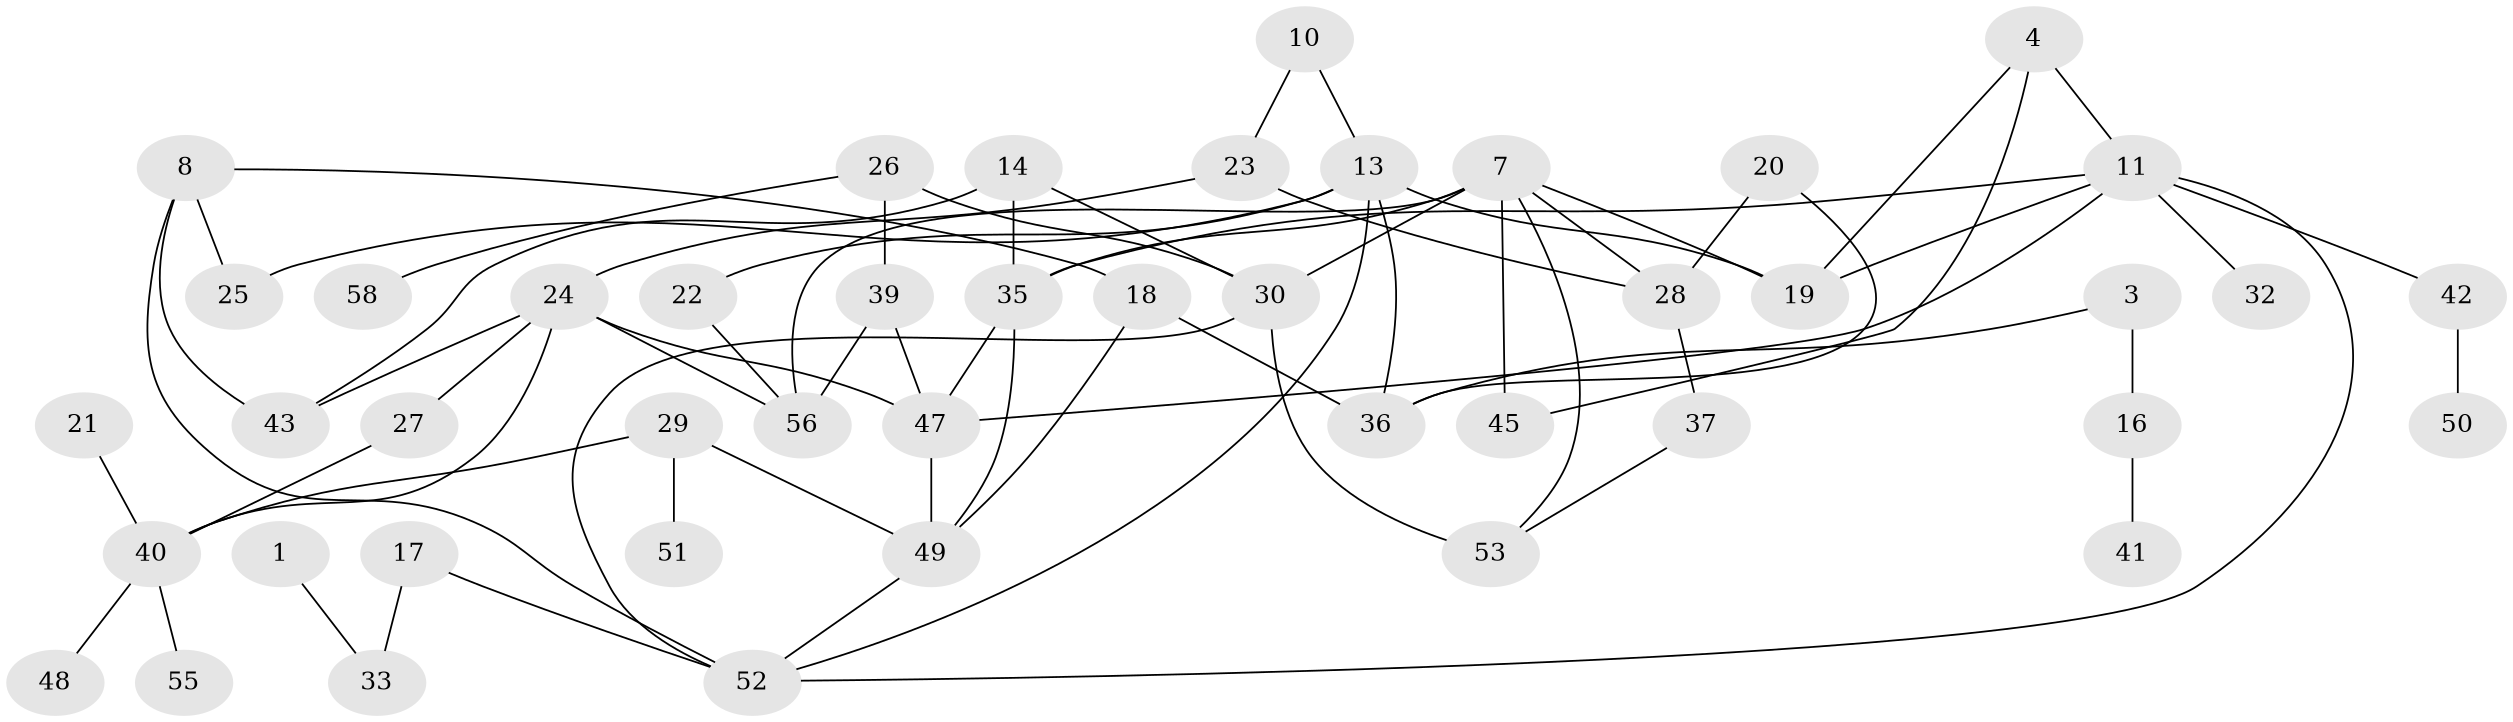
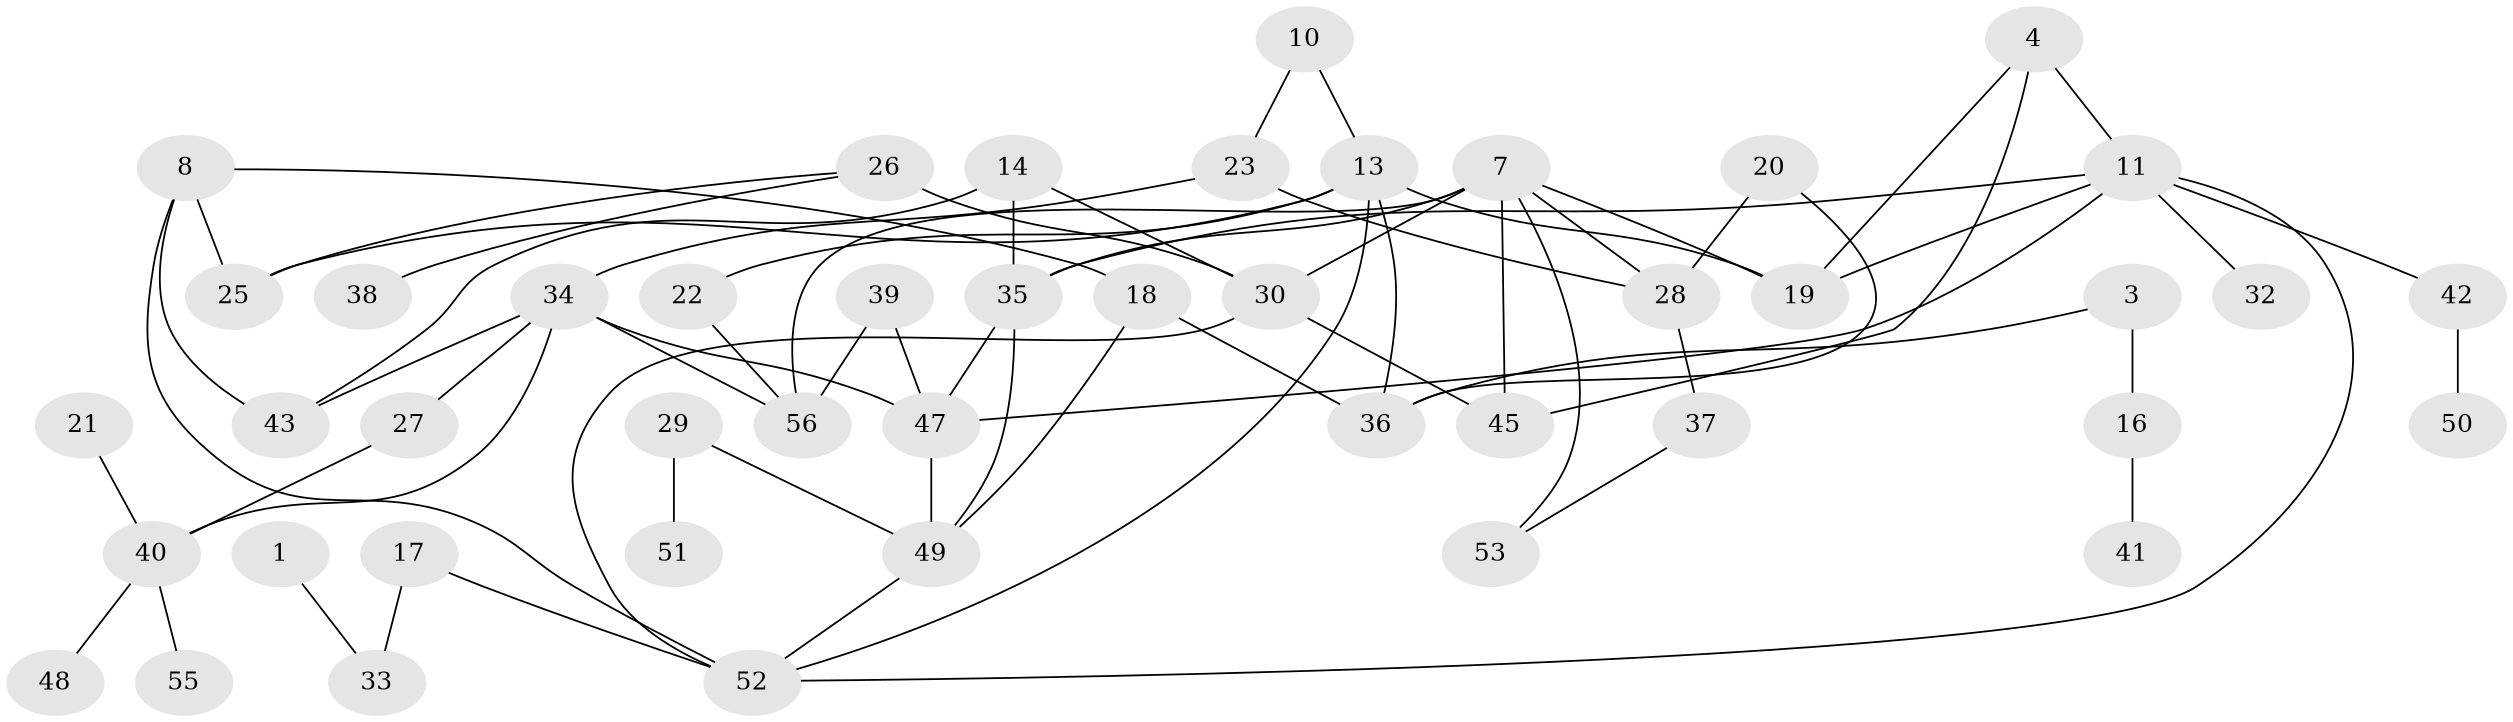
(885, 233) -> (551, 207)
(363, 297) -> (363, 297)
(559, 297) -> (559, 297)
(1320, 466) -> (1380, 357)
(407, 479) -> none
